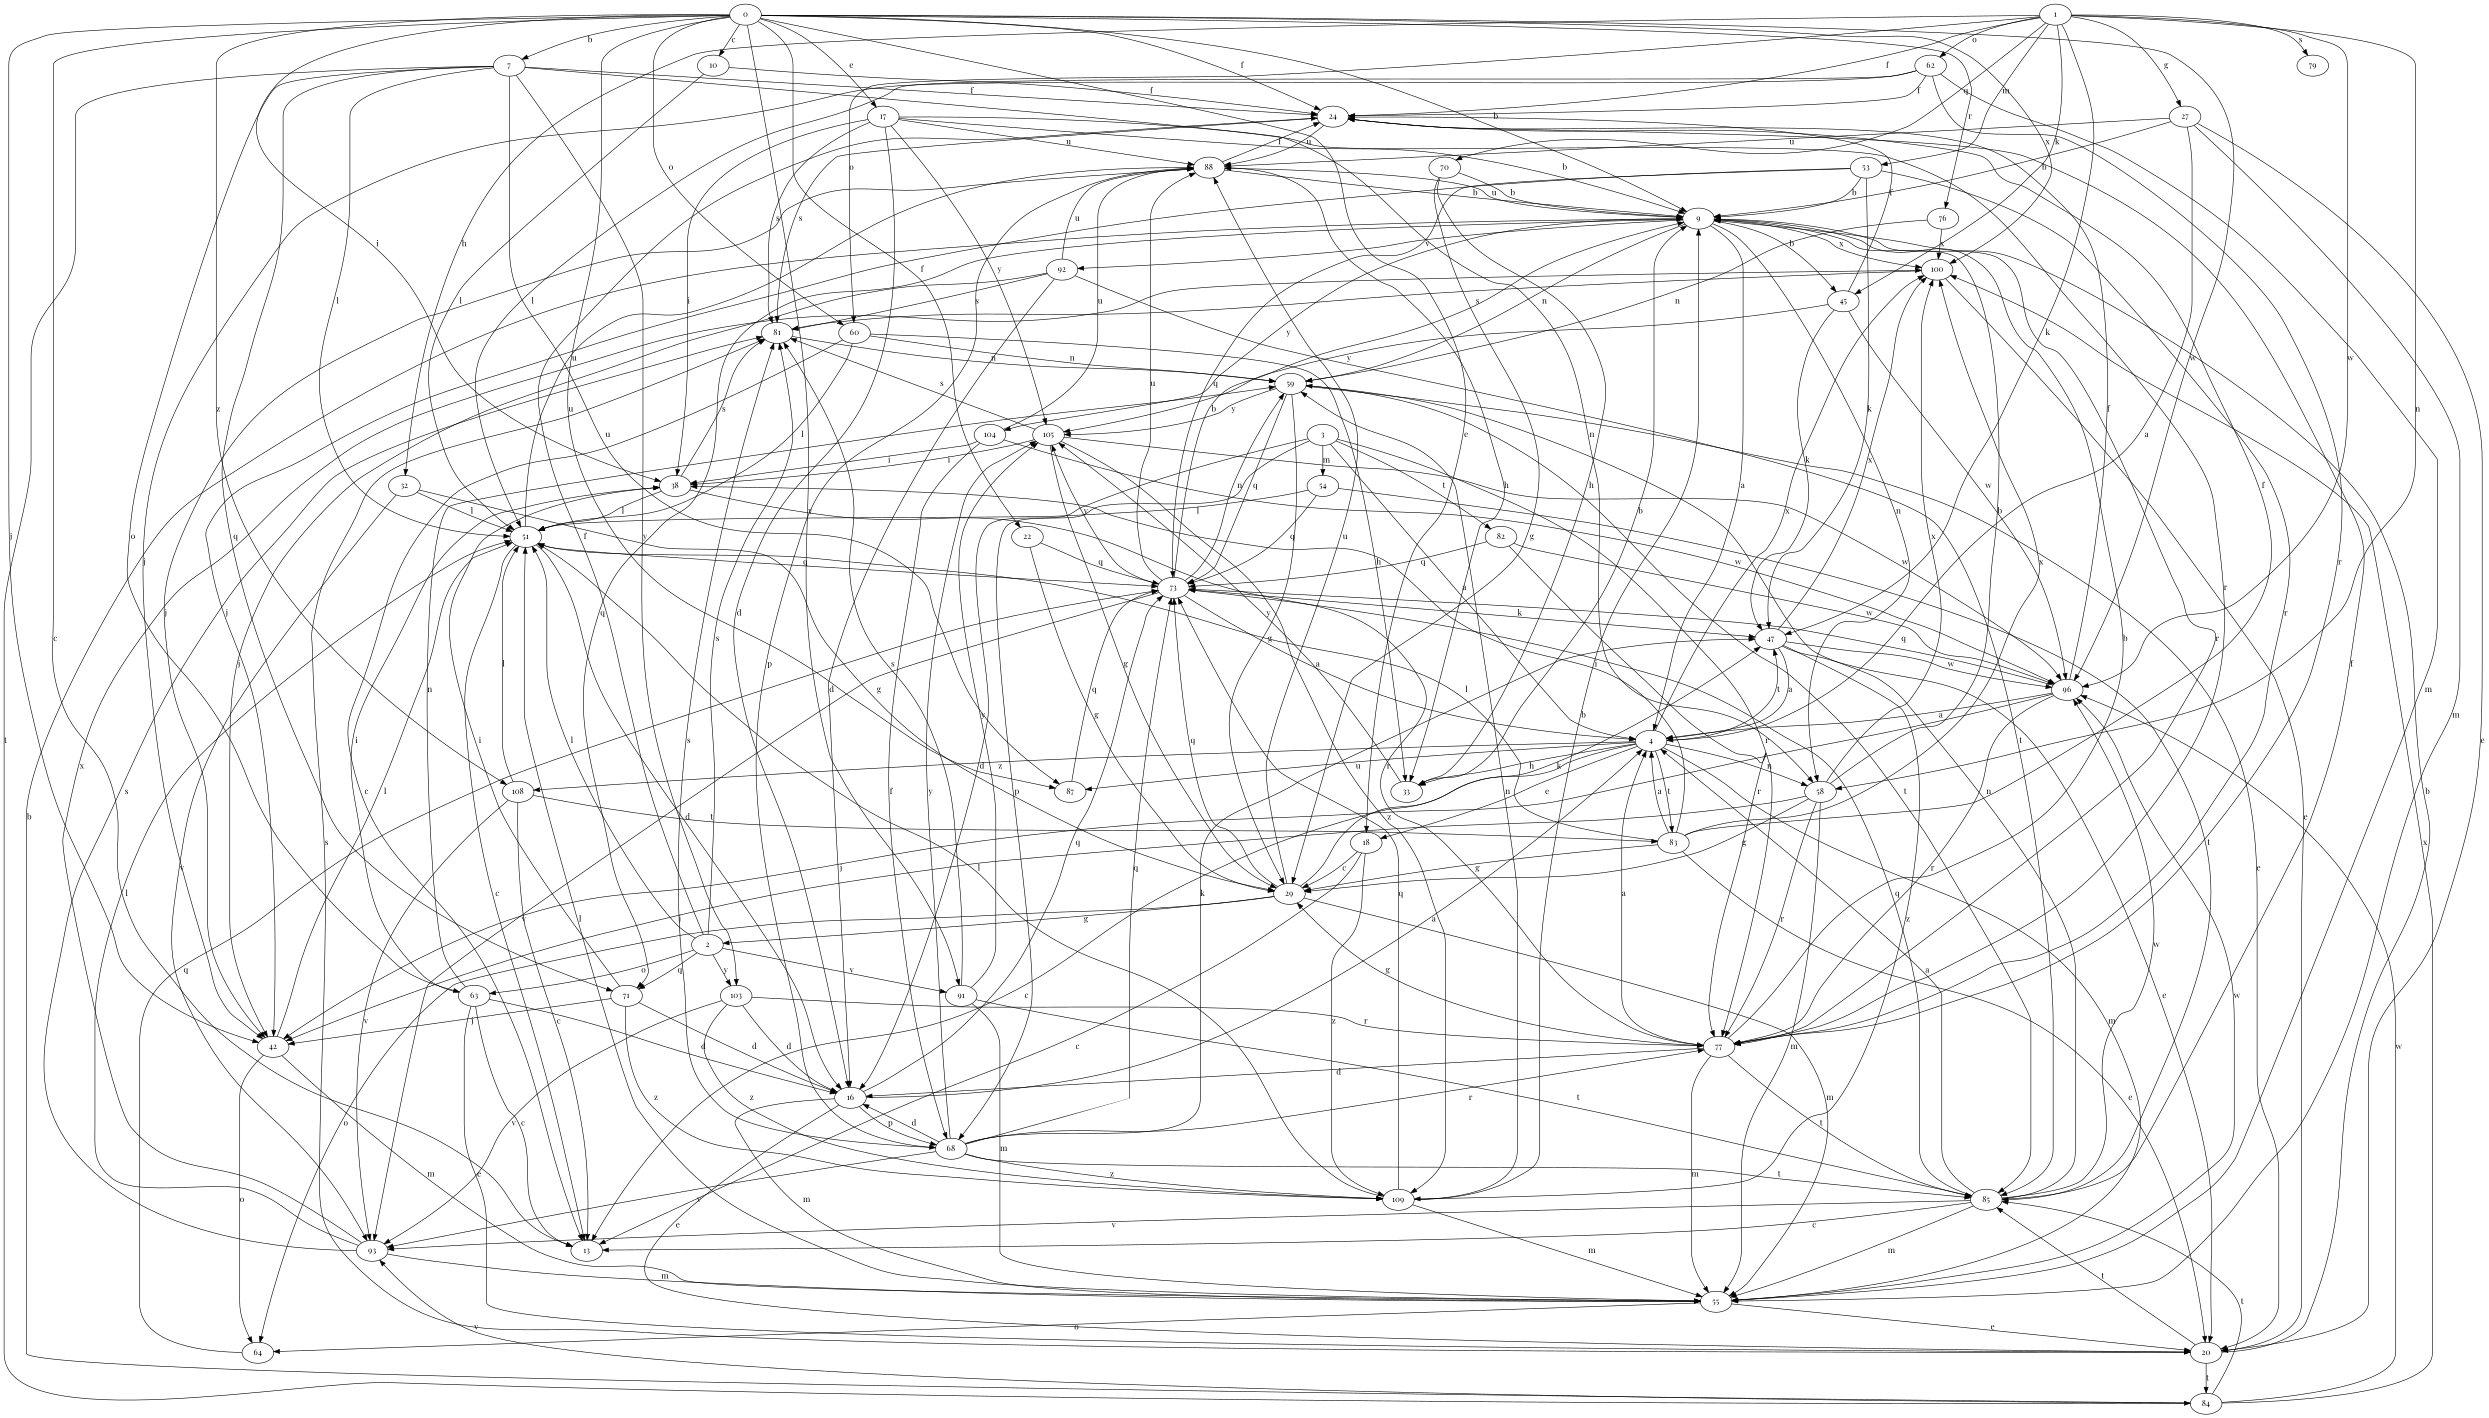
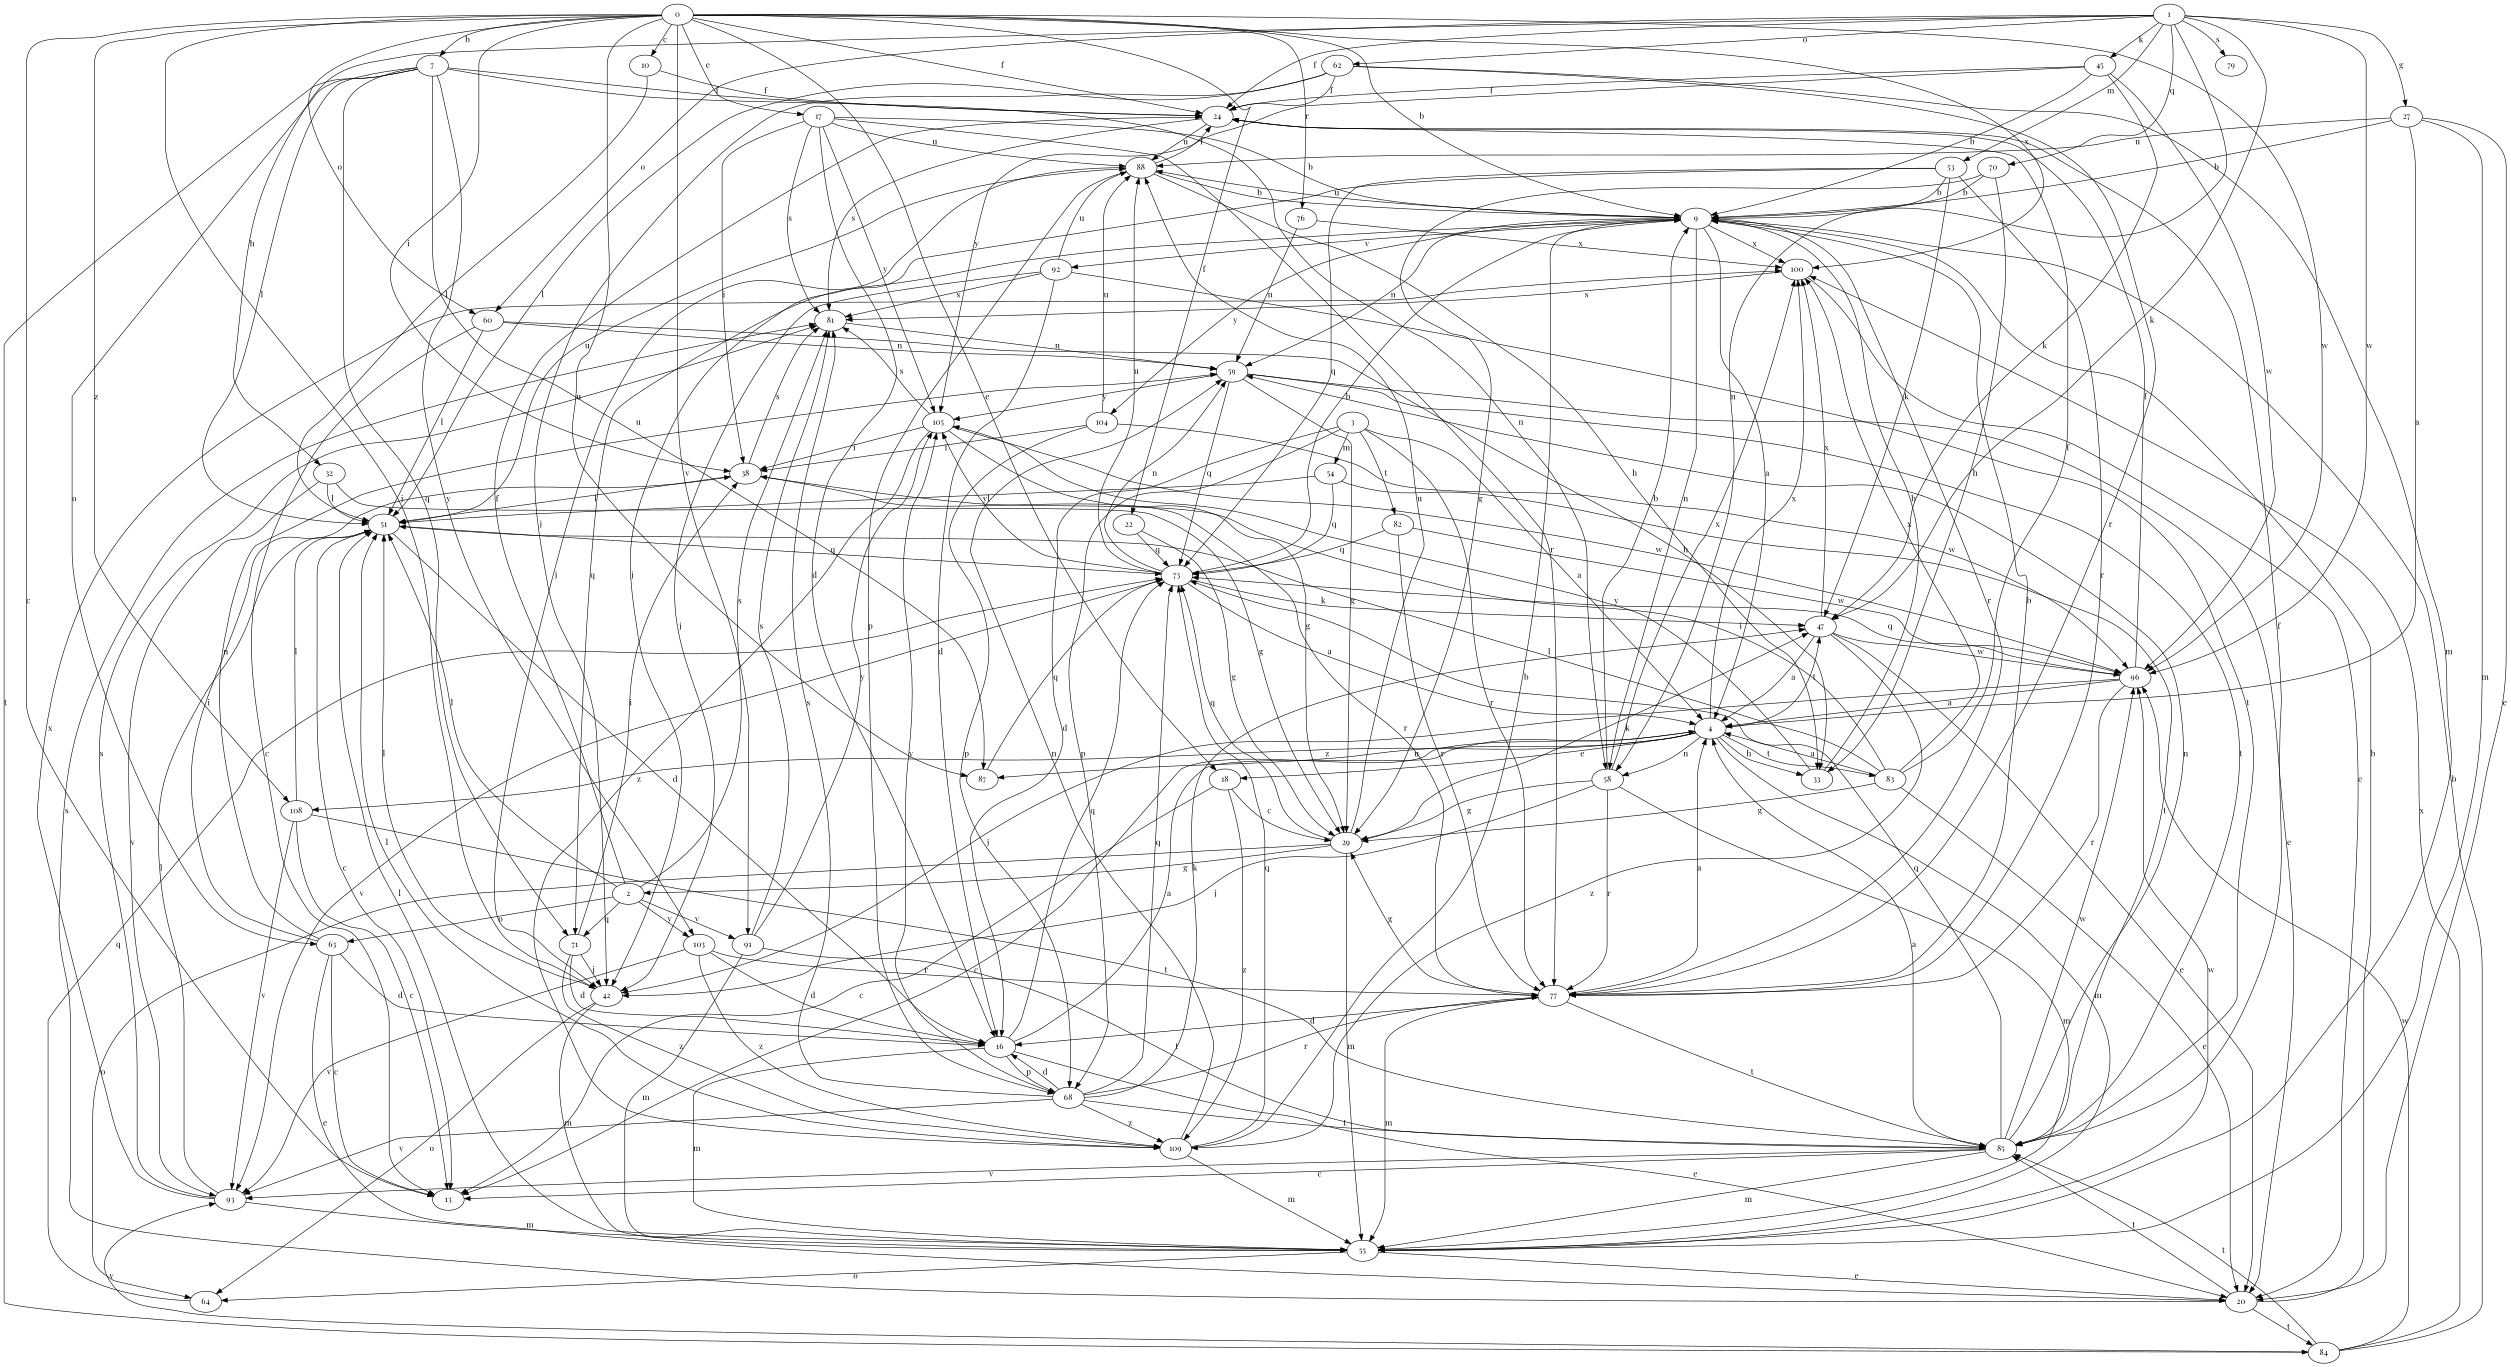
(1780, 242) -> (1910, 160)
(891, 792) -> (967, 754)
(1119, 830) -> (1153, 972)
